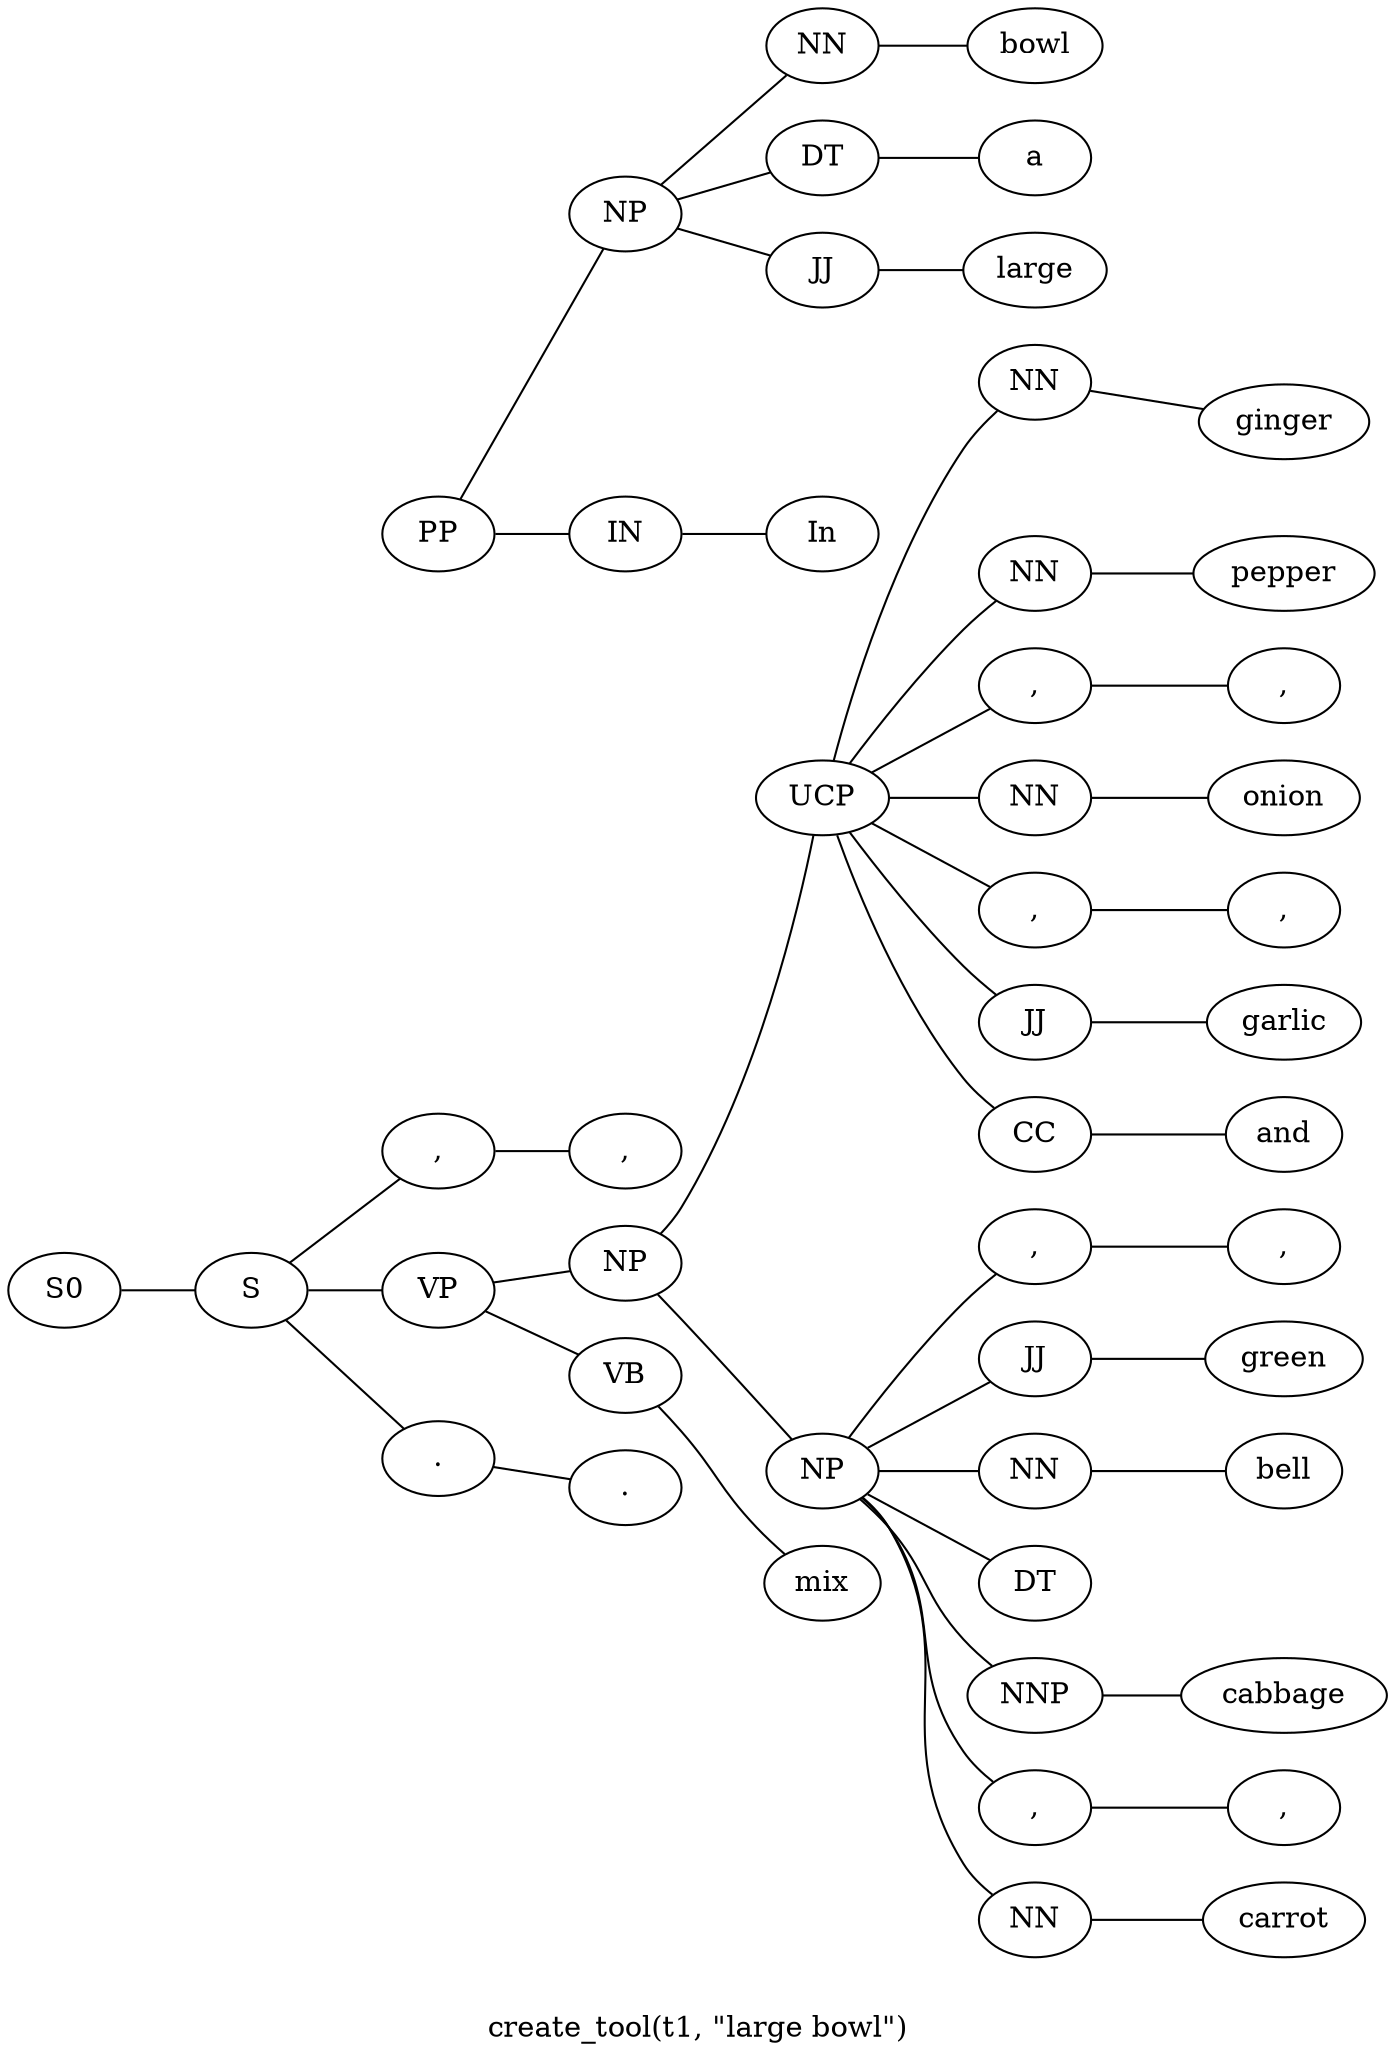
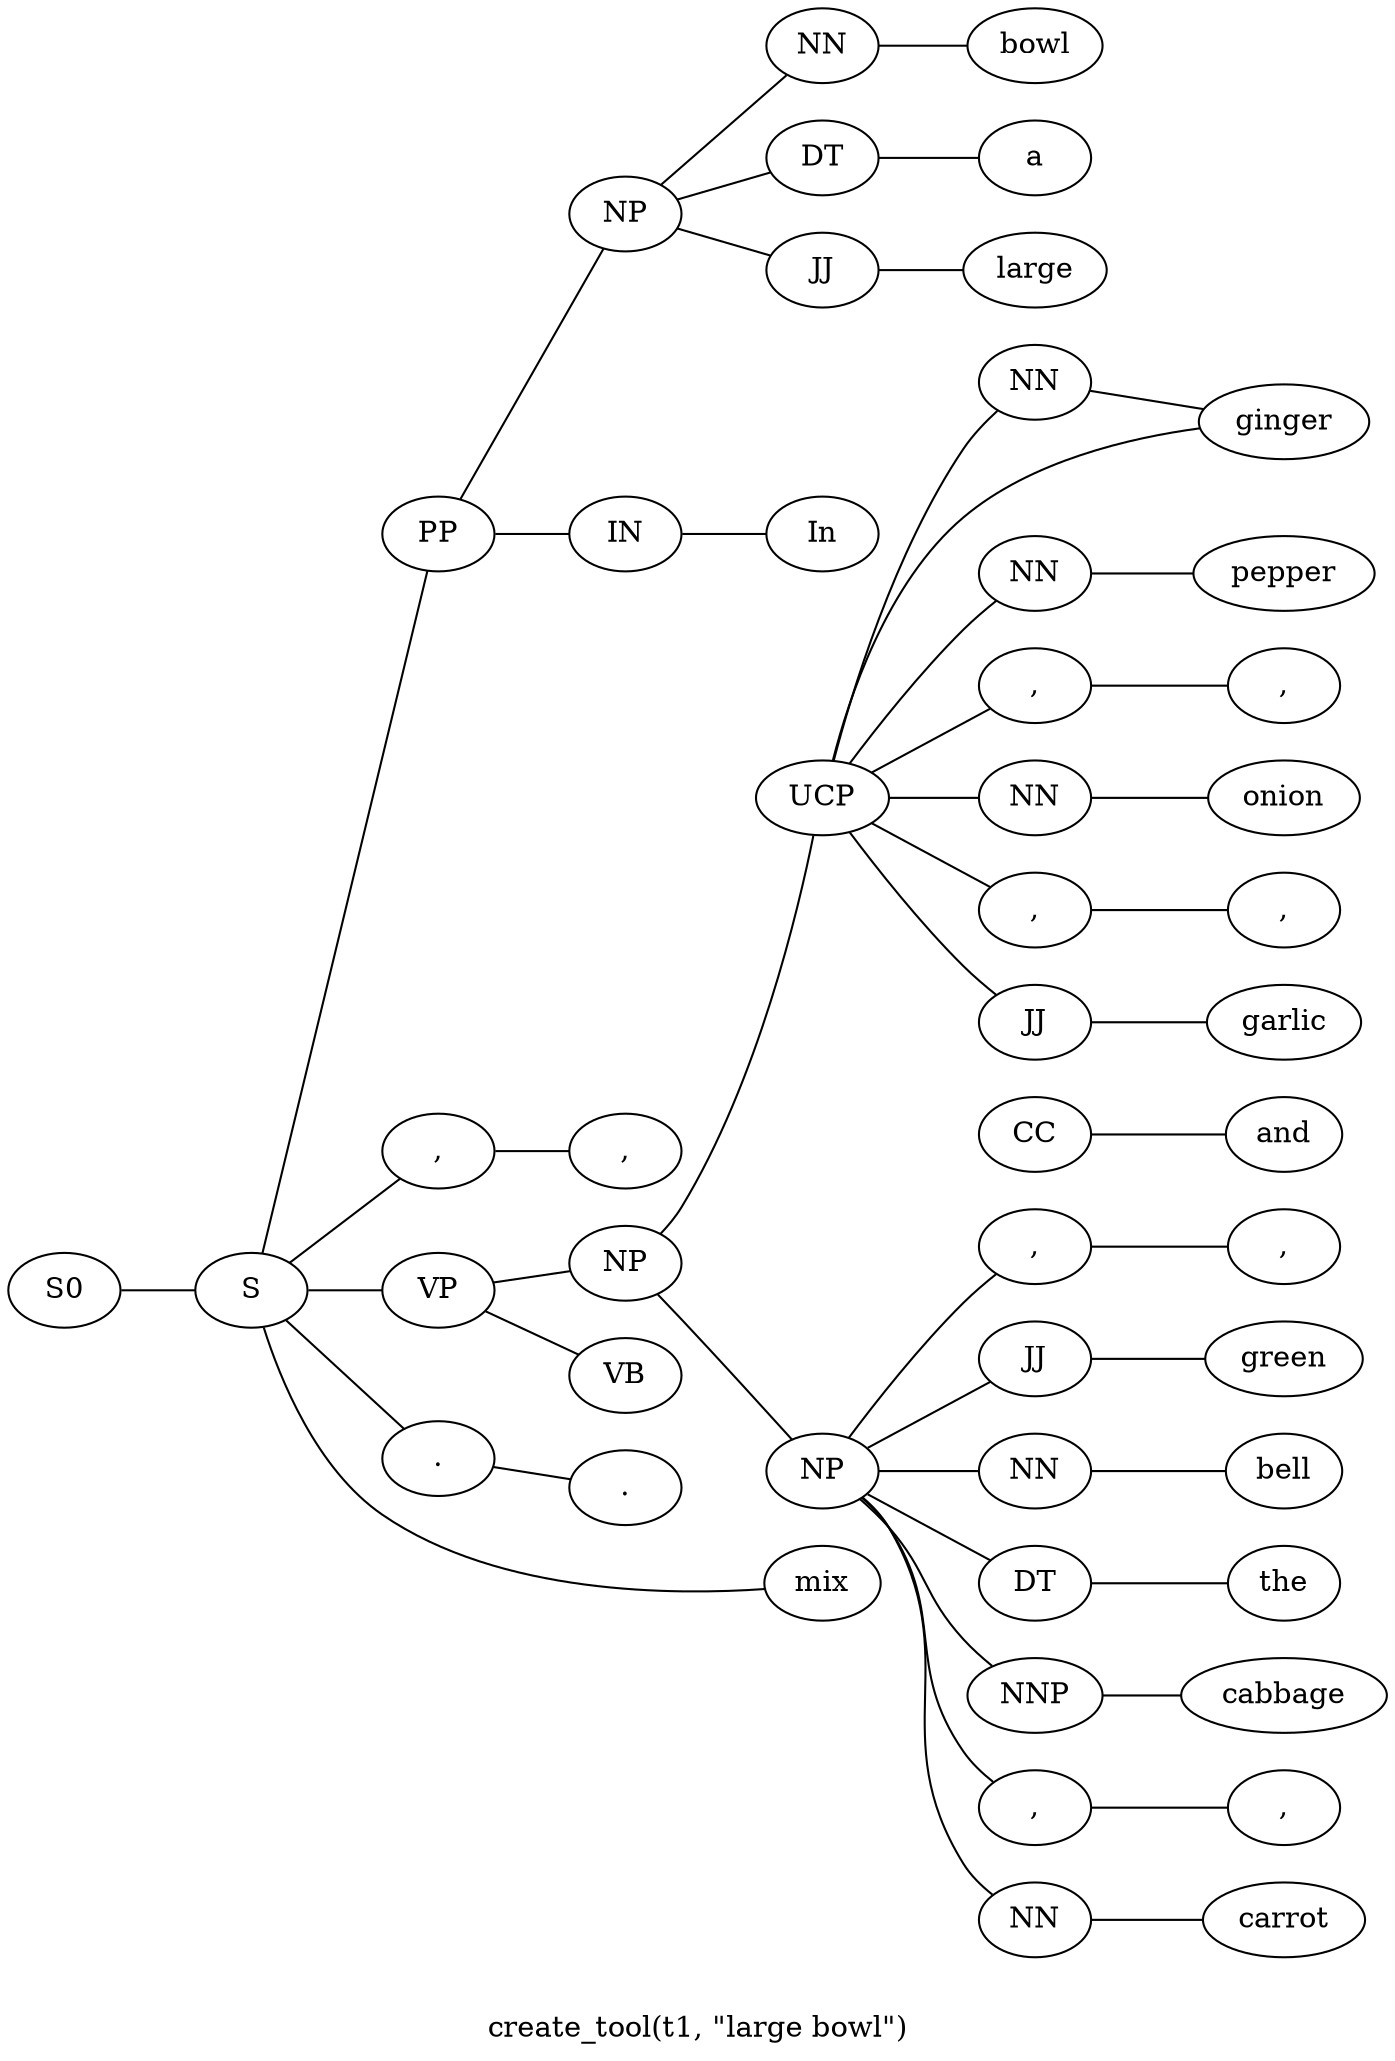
none -> (345, 912)
(901, 981) -> (955, 526)
(720, 1482) -> (459, 1553)
none -> (1284, 1583)
